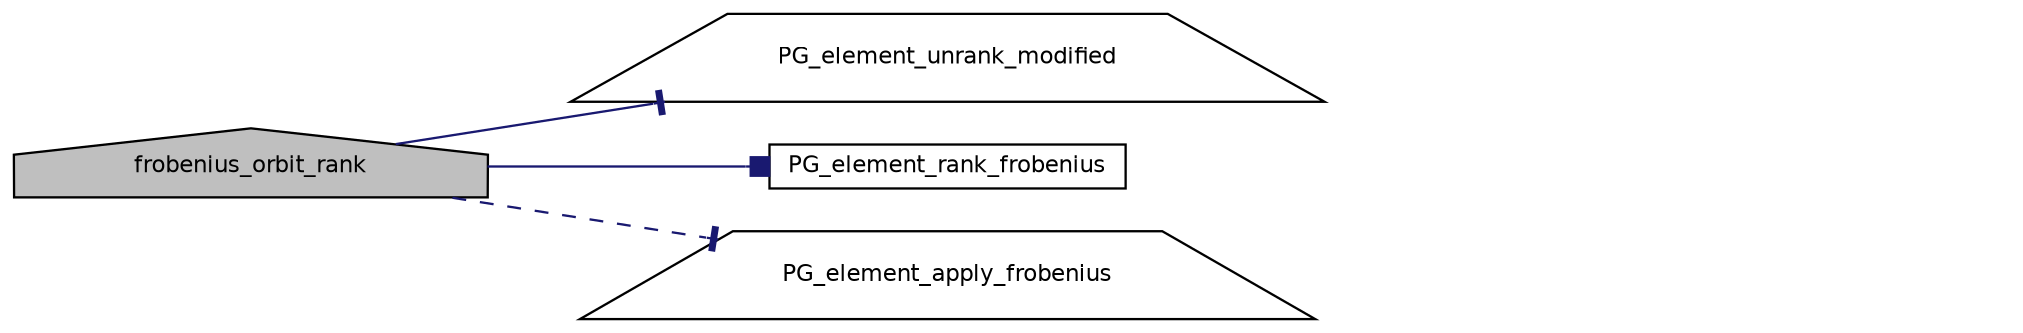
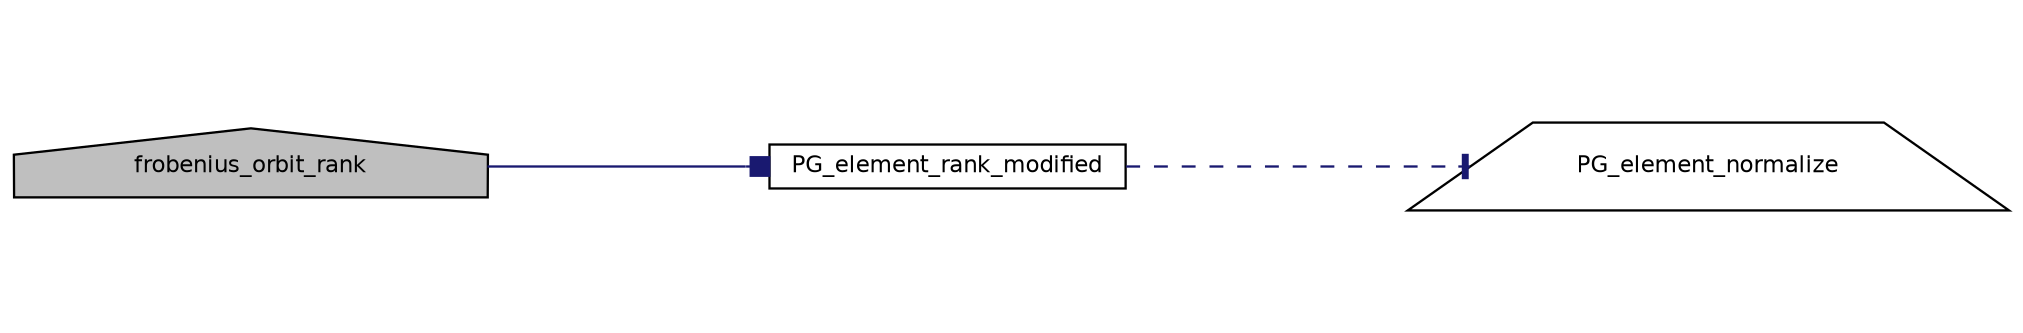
(948, 58) -> none
(948, 166) -> (948, 166)
none -> (1708, 166)
(948, 275) -> none
